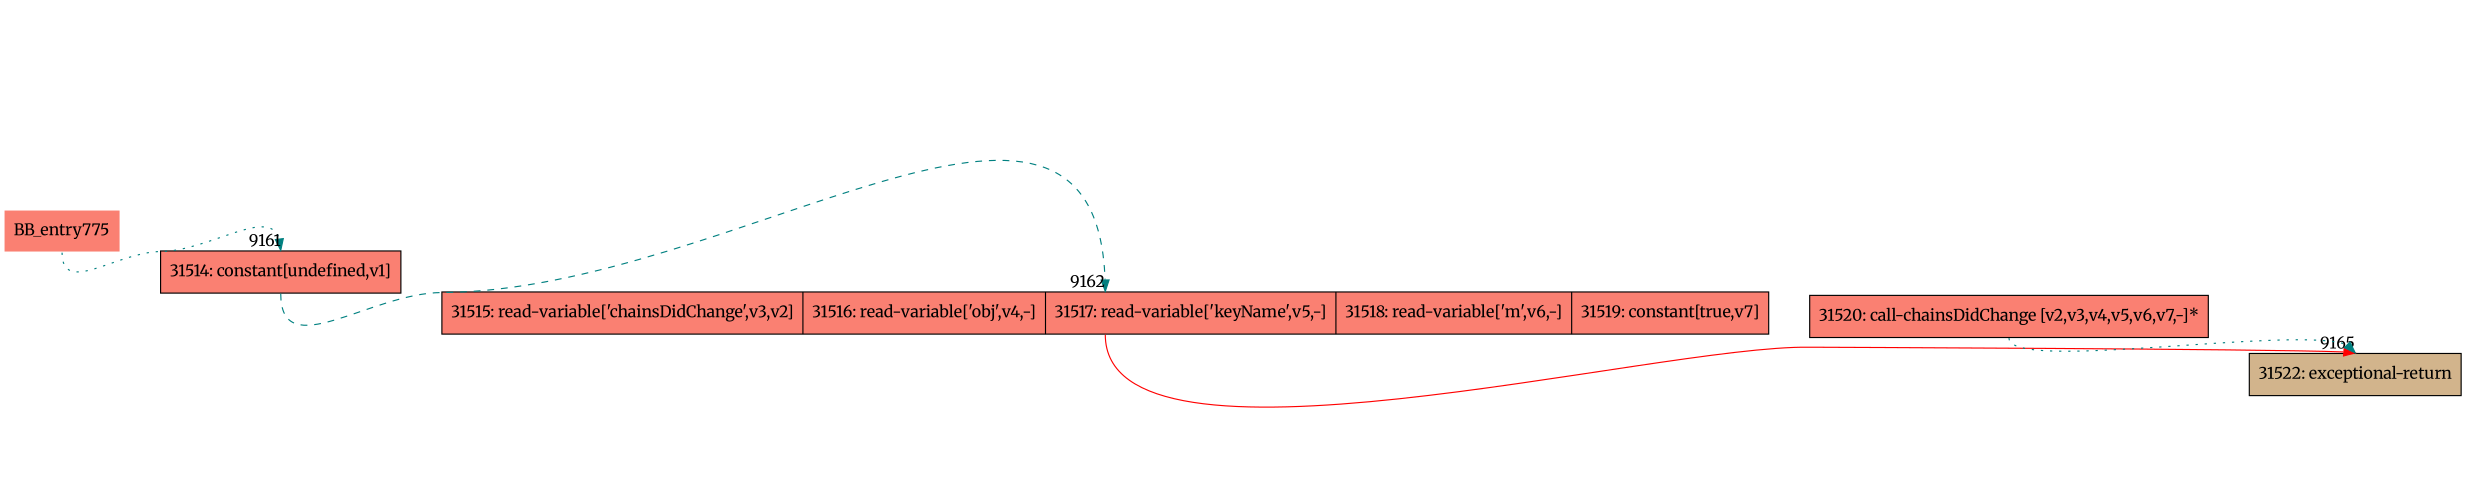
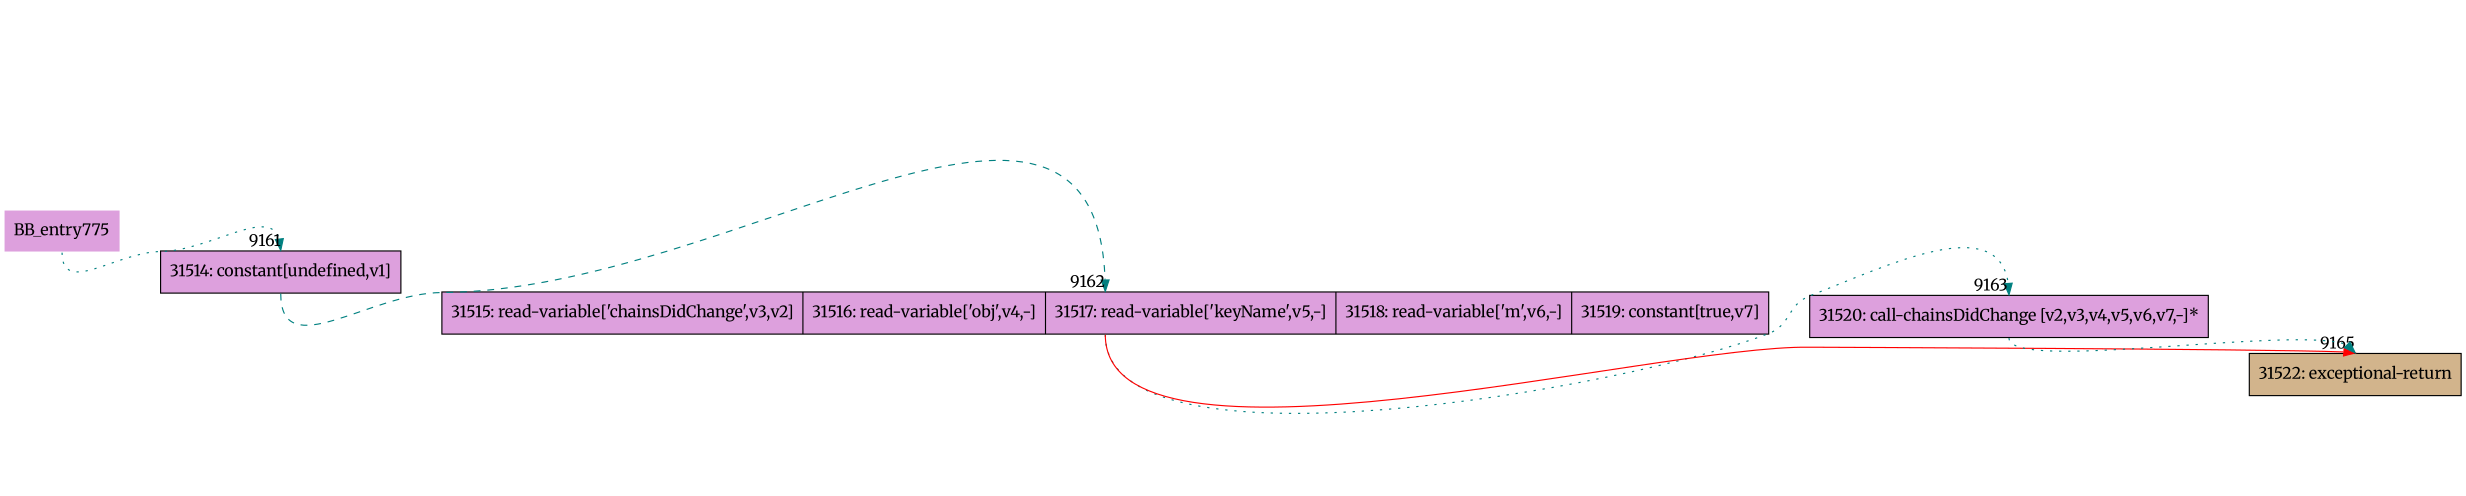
(62, 231) -> (62, 231)
(281, 272) -> (281, 272)
(1105, 313) -> (1105, 313)
(2009, 316) -> (2009, 316)
none -> (1564, 385)
